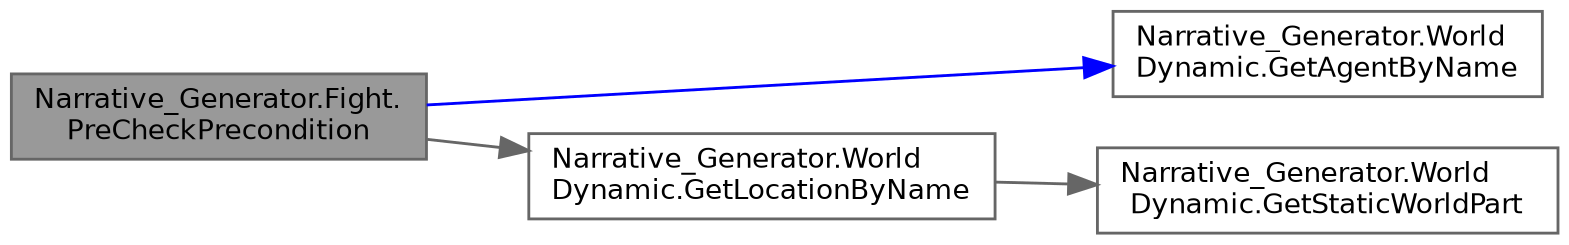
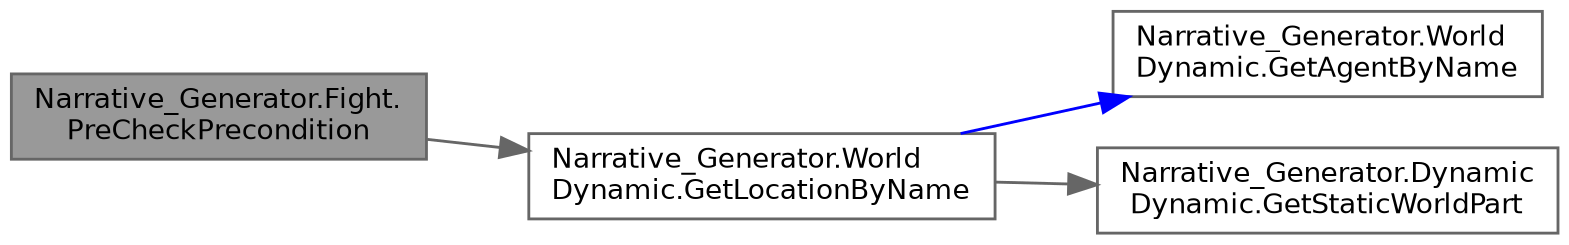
(755, 86) -> (1031, 118)
(1328, 190) -> (1328, 190)
